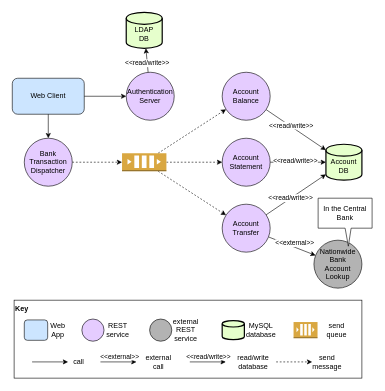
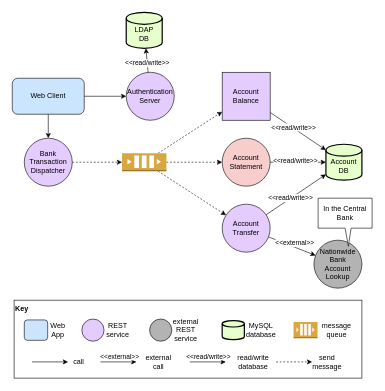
(246, 96) -> (246, 96)
(246, 162) -> (246, 162)
(337, 330) -> (337, 330)
